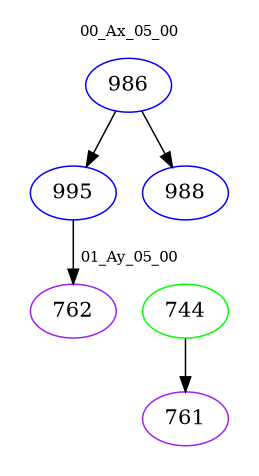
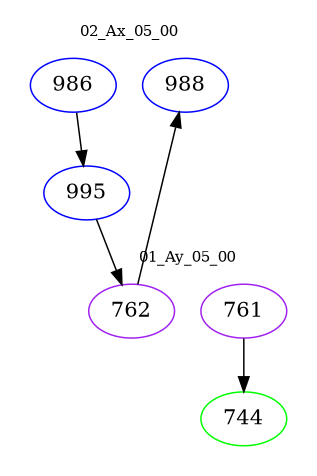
(129, 32) -> (129, 32)
(153, 132) -> (157, 206)
(185, 358) -> (244, 358)
